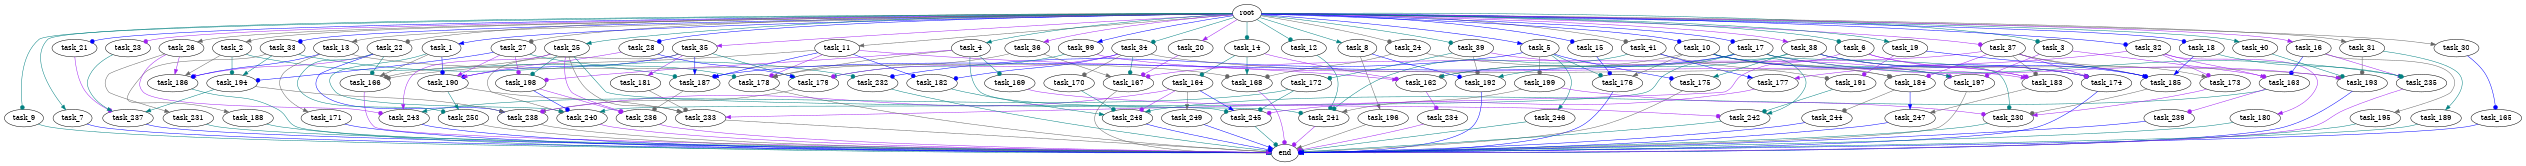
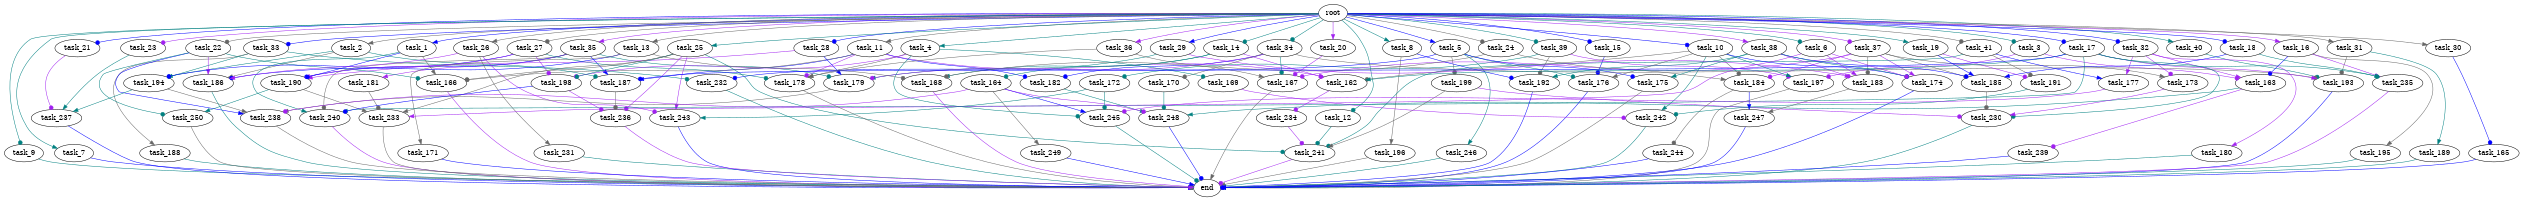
(1081, 48) -> (1173, 48)
(1363, 138) -> (1294, 134)
